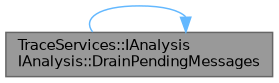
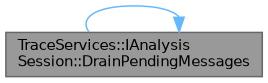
(139, 55) -> (134, 55)
